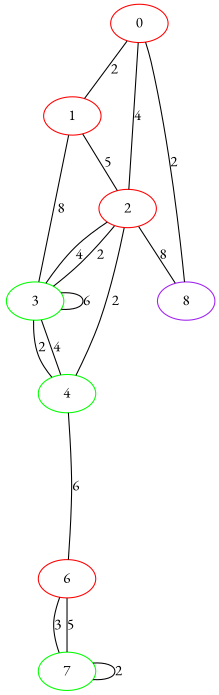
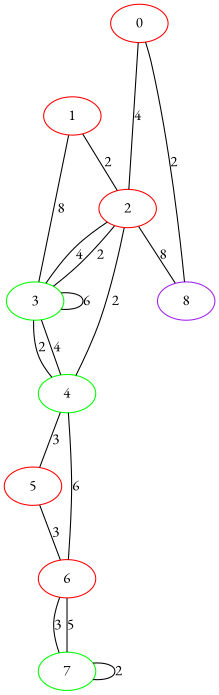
(106, 70) -> none
(108, 162) -> (108, 162)
none -> (33, 486)
